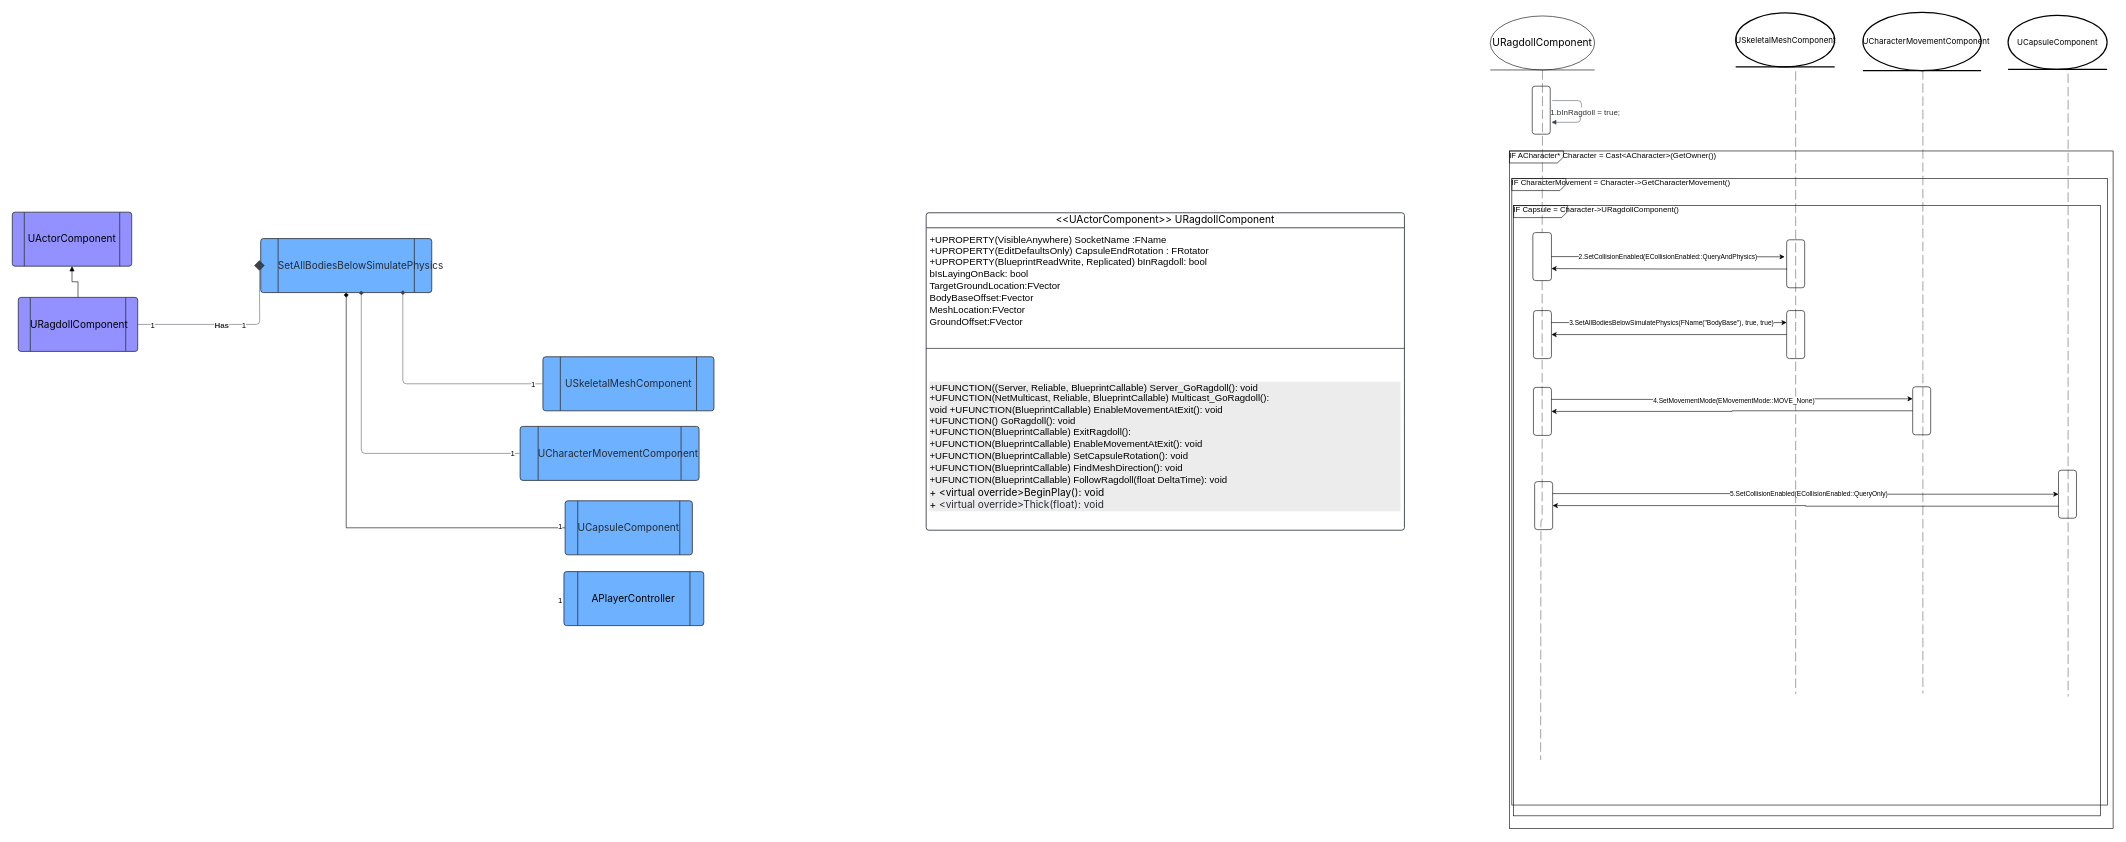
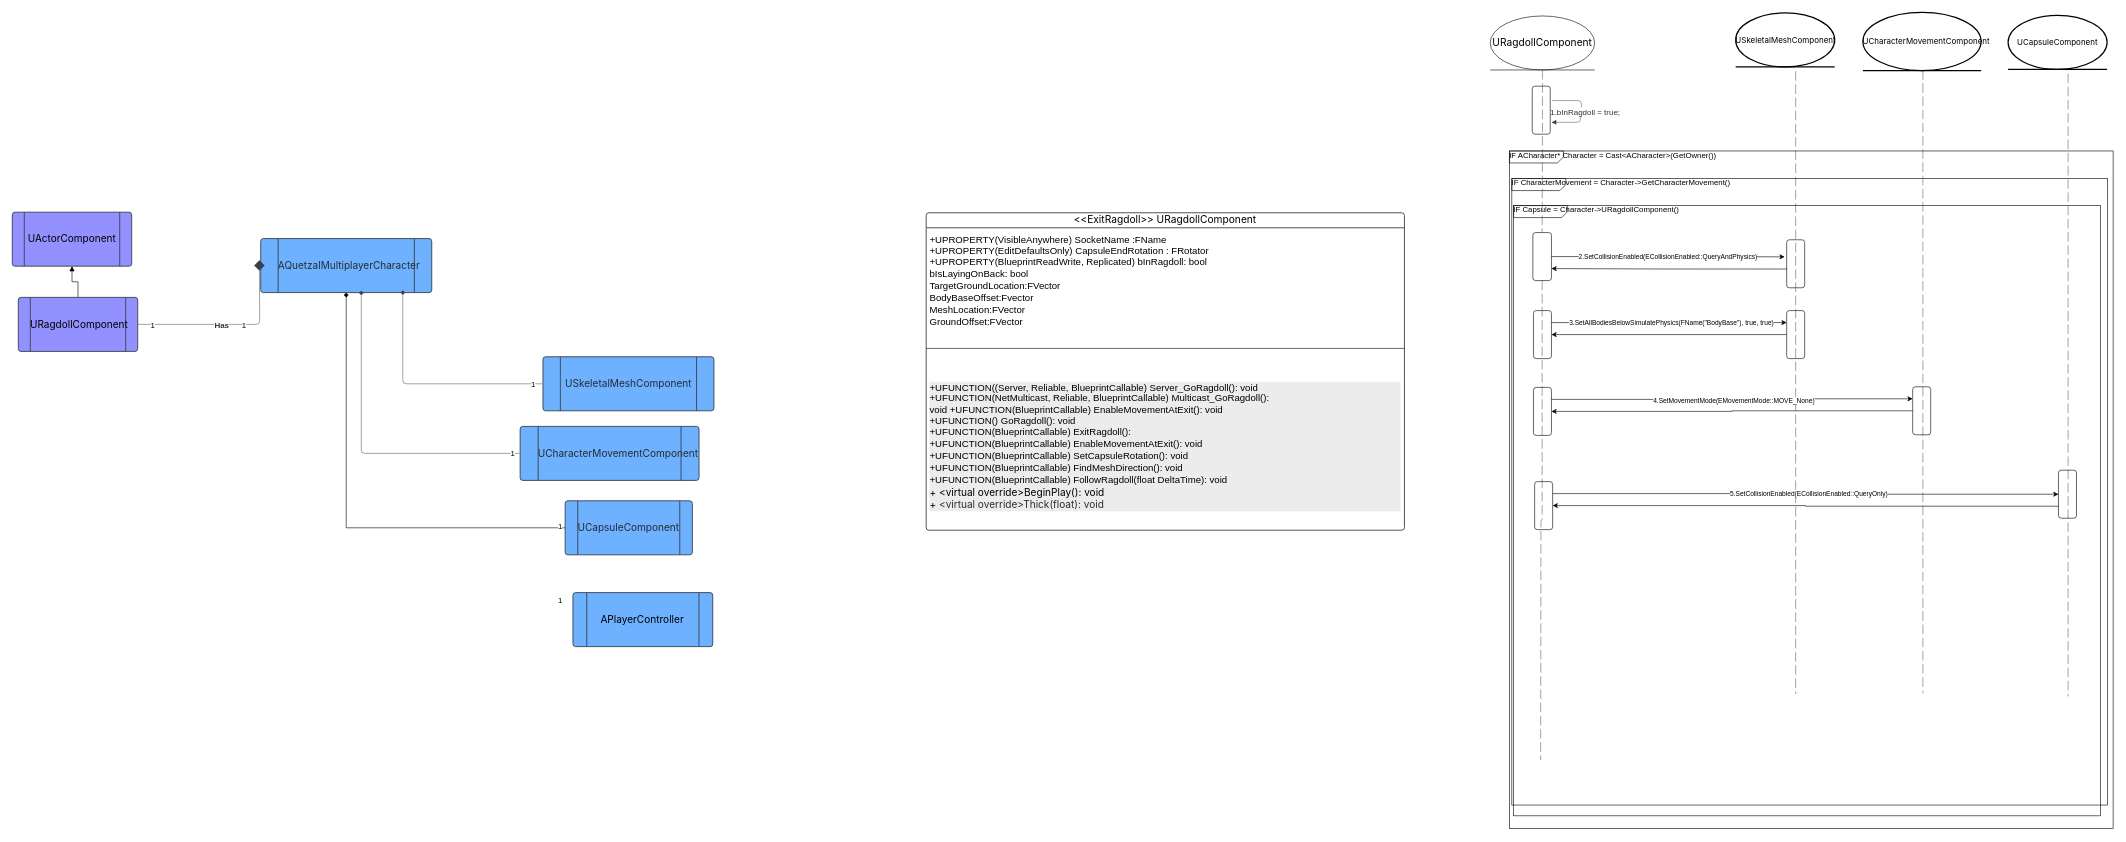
(1005, 221) -> (993, 221)
(347, 266) -> (347, 266)
(634, 599) -> (643, 620)
